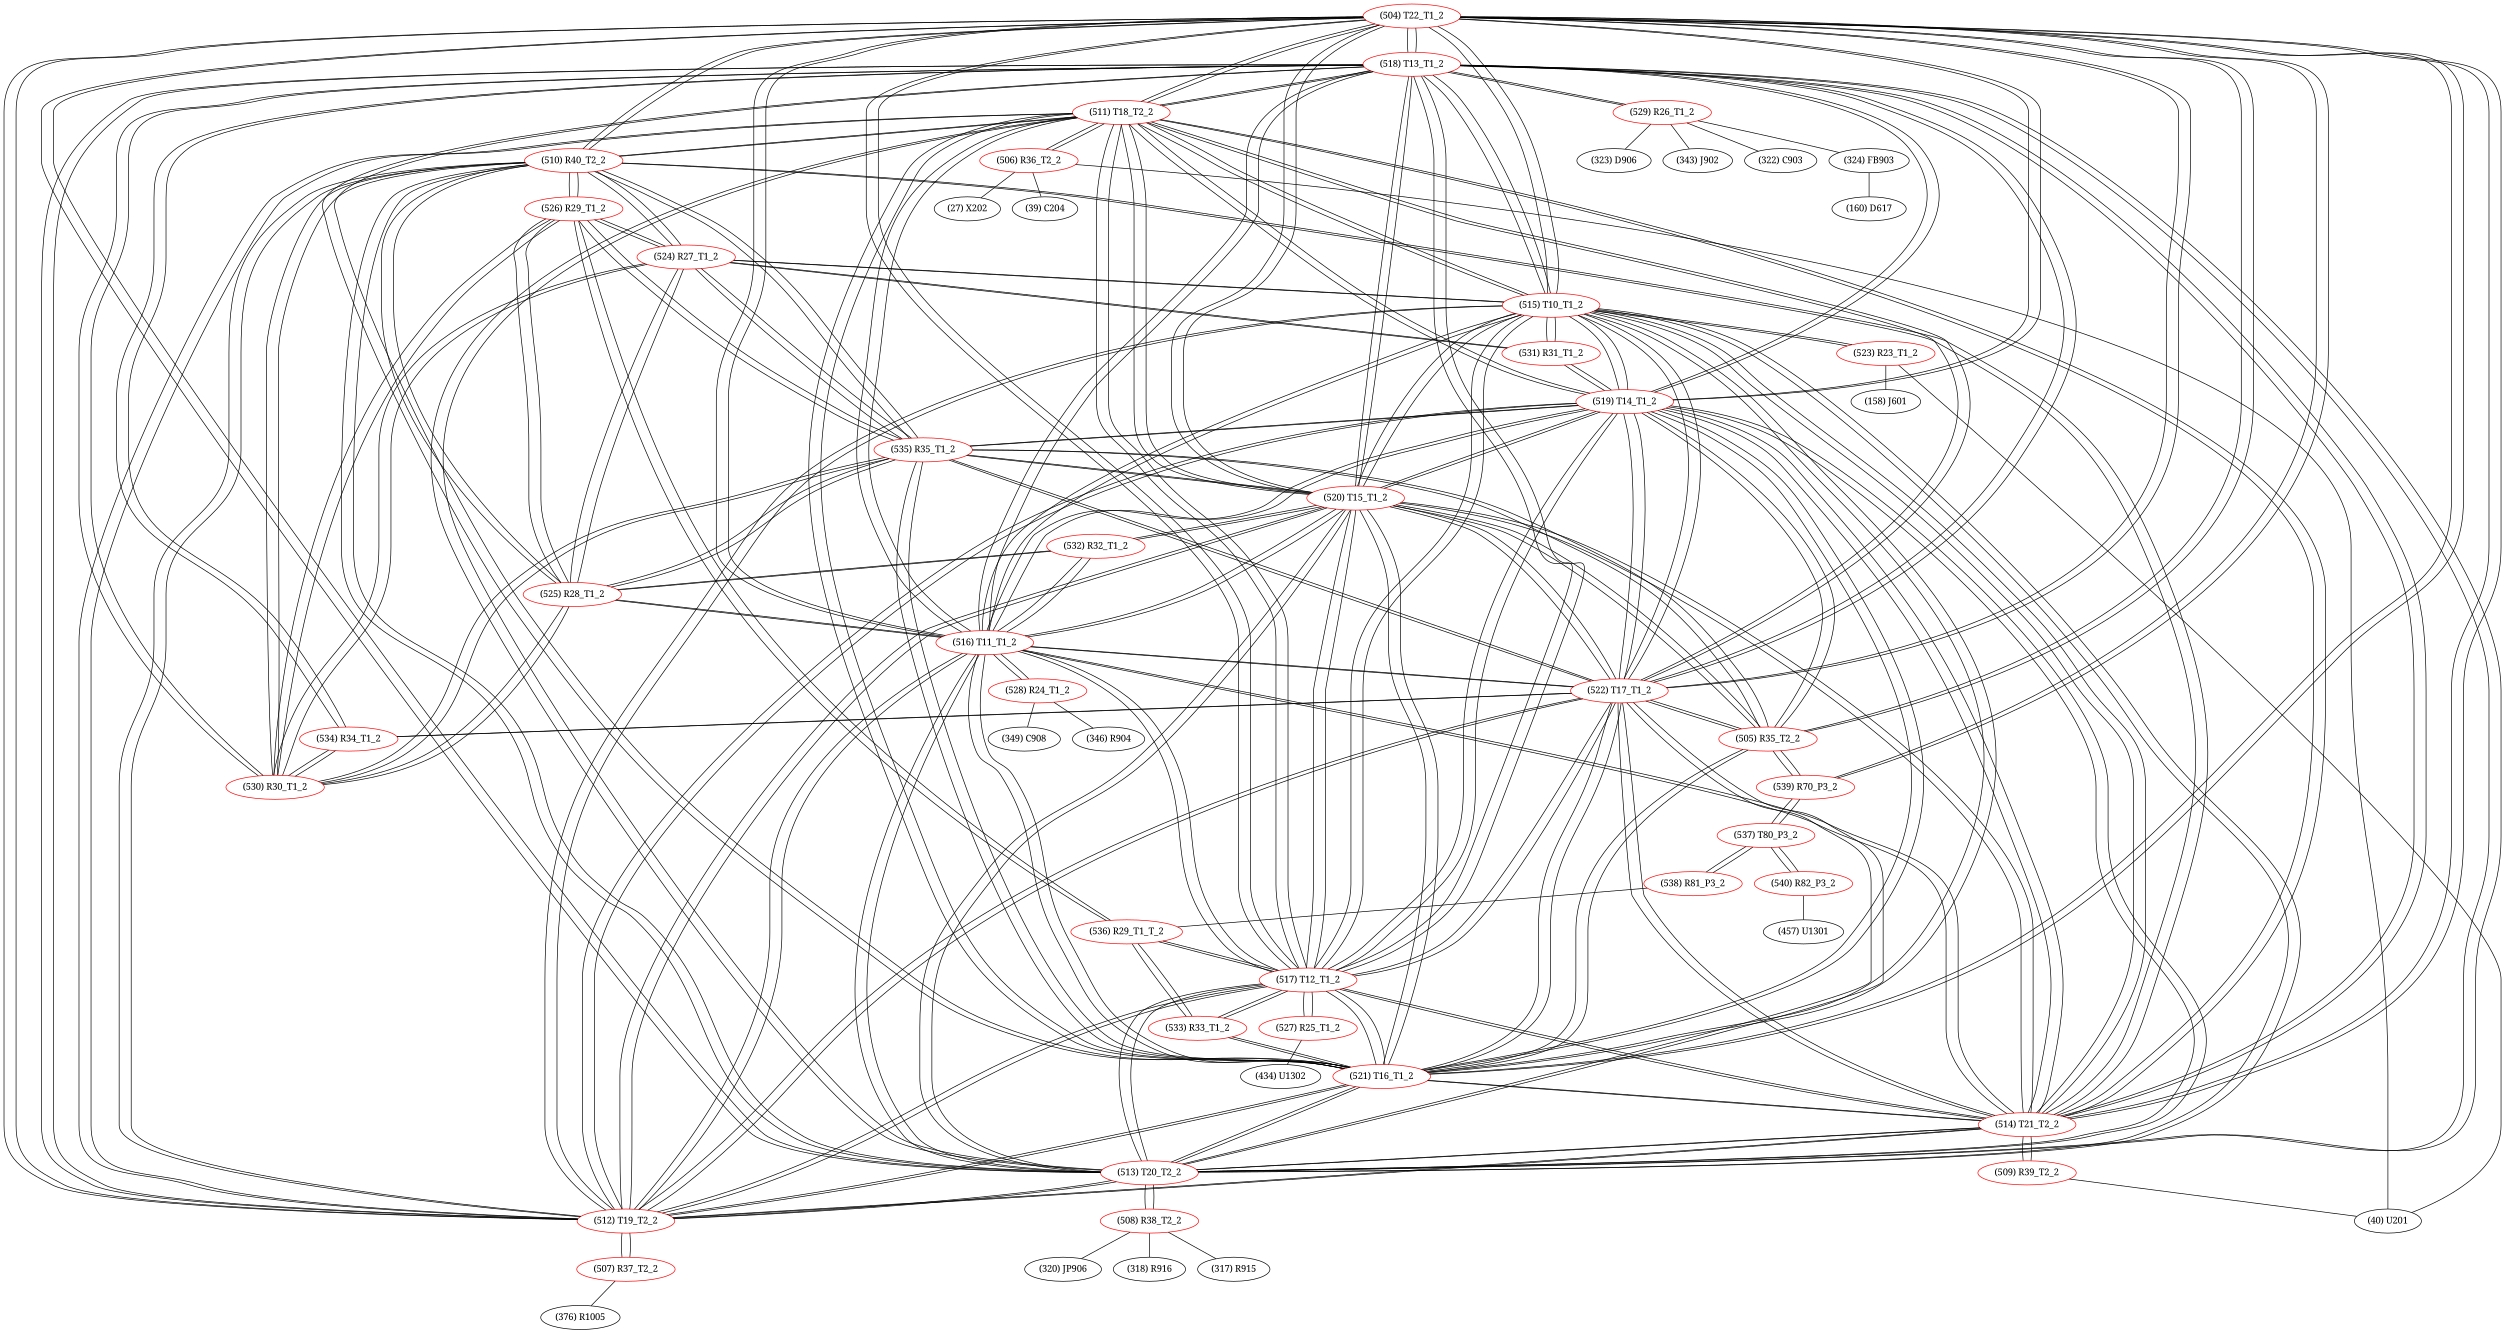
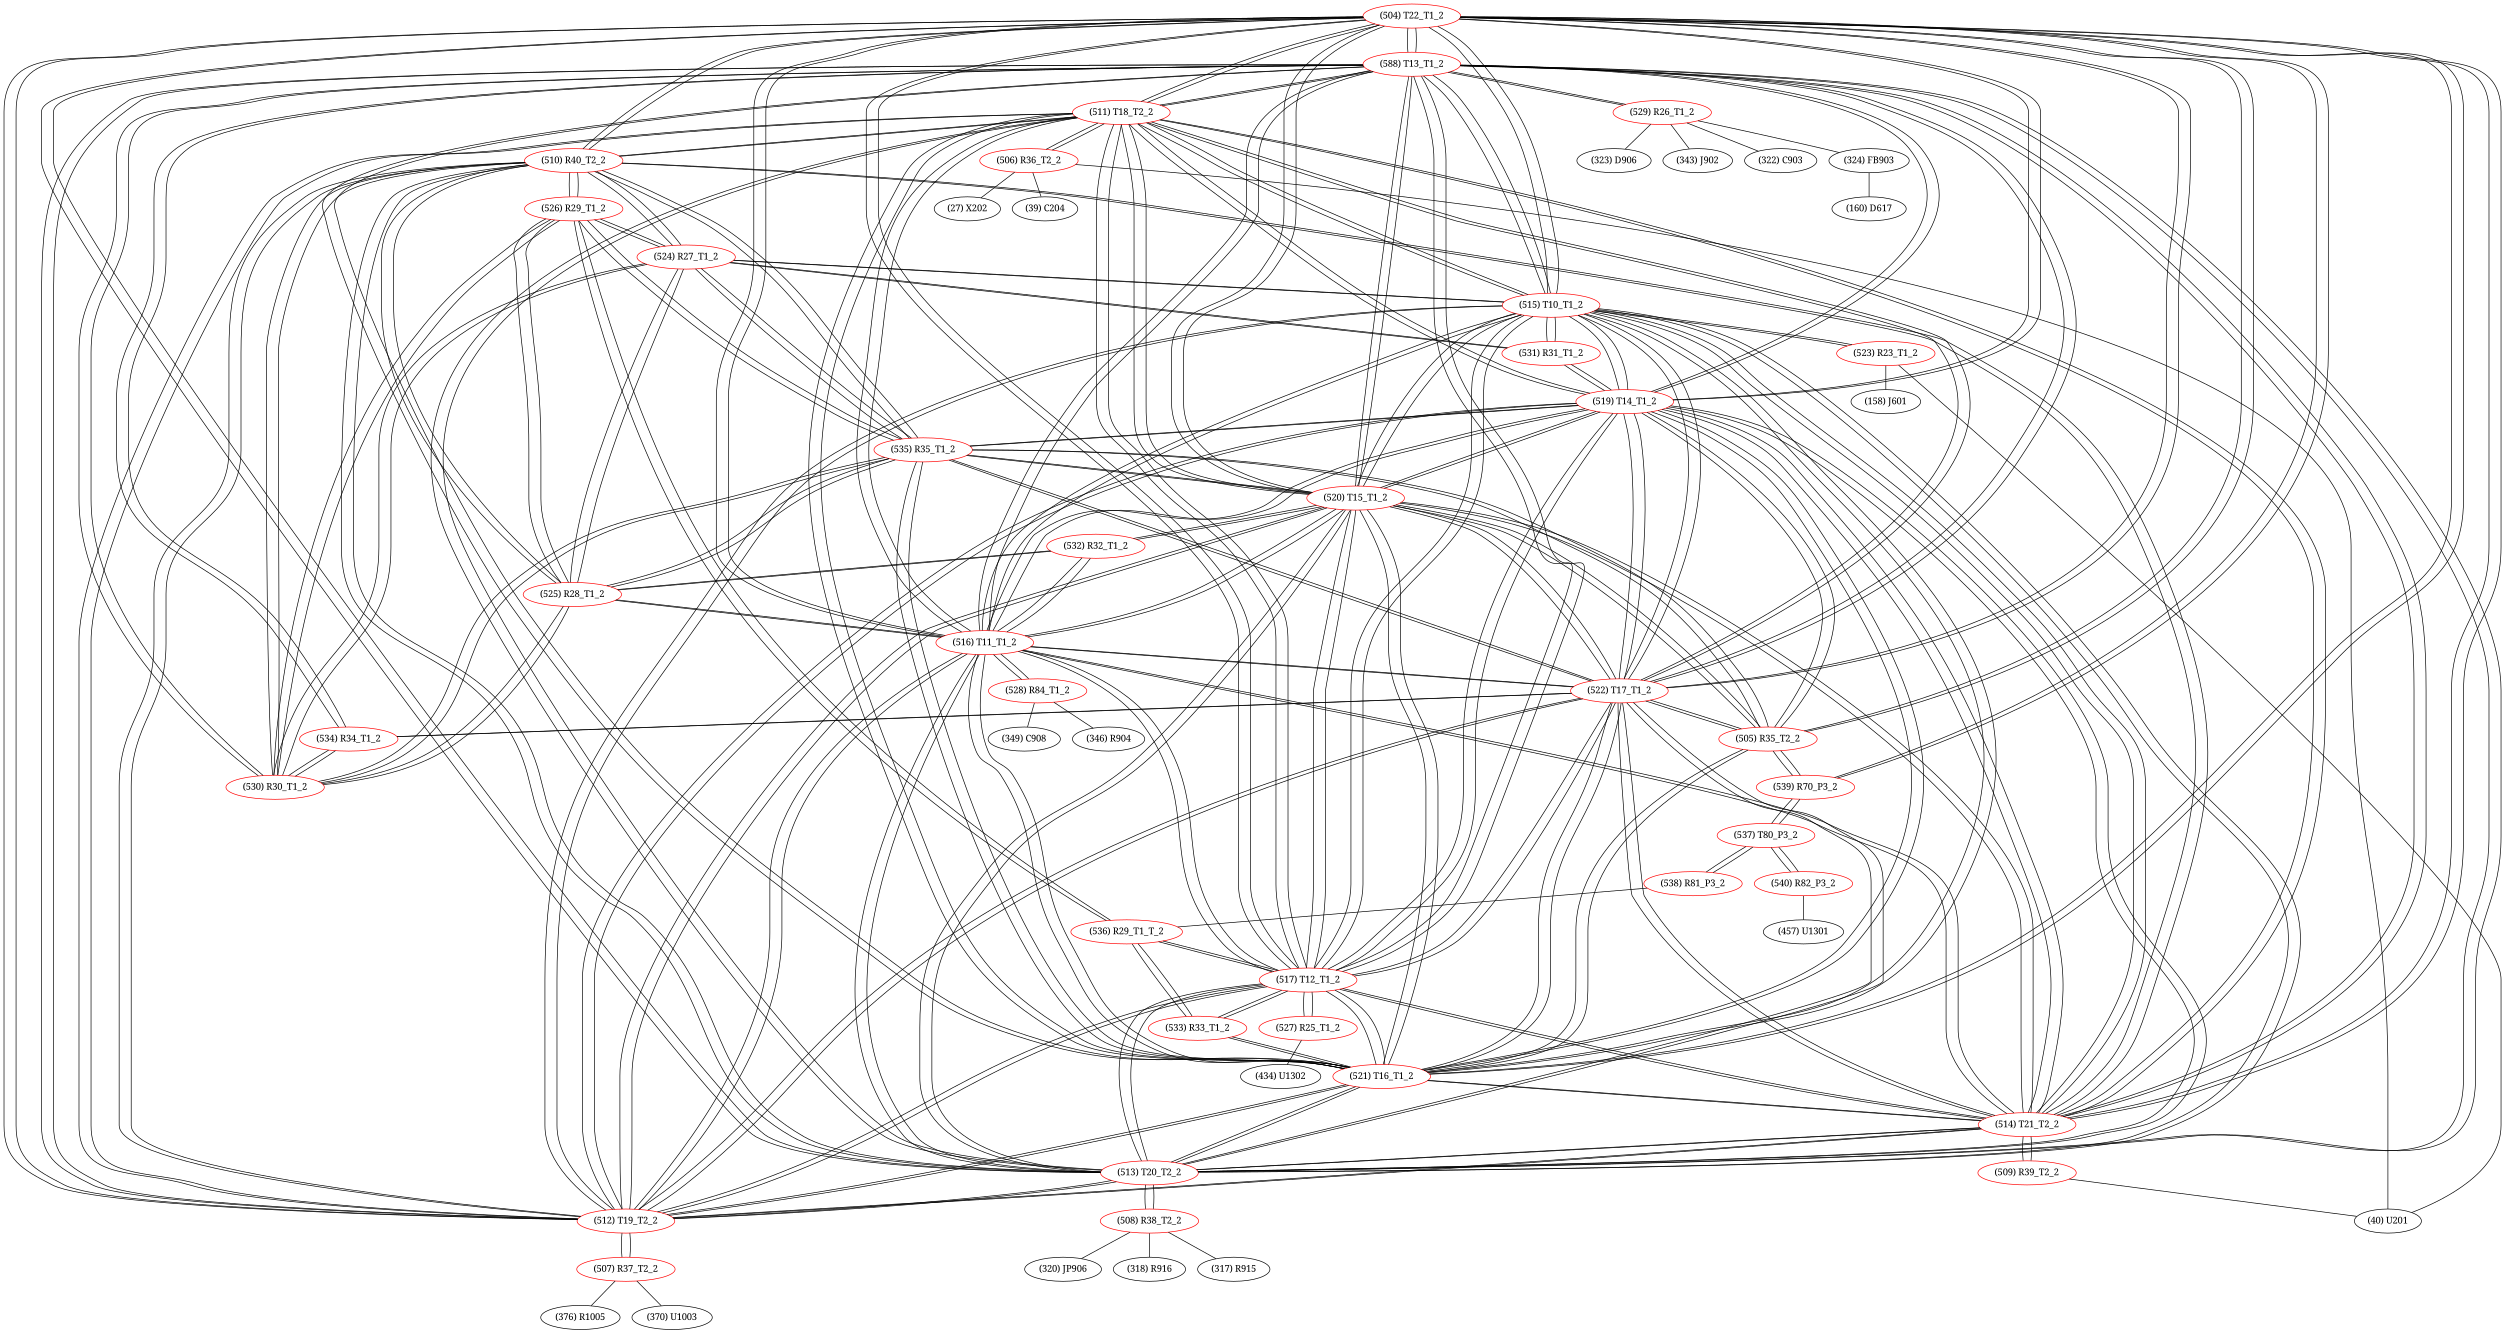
(1412, 64) -> (1412, 64)
(1038, 691) -> (1038, 691)
none -> (672, 1317)
